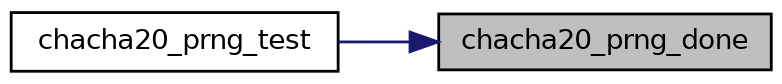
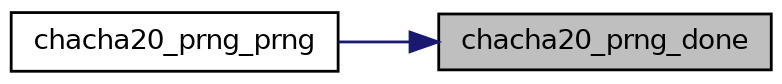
(175, 42) -> (175, 42)
